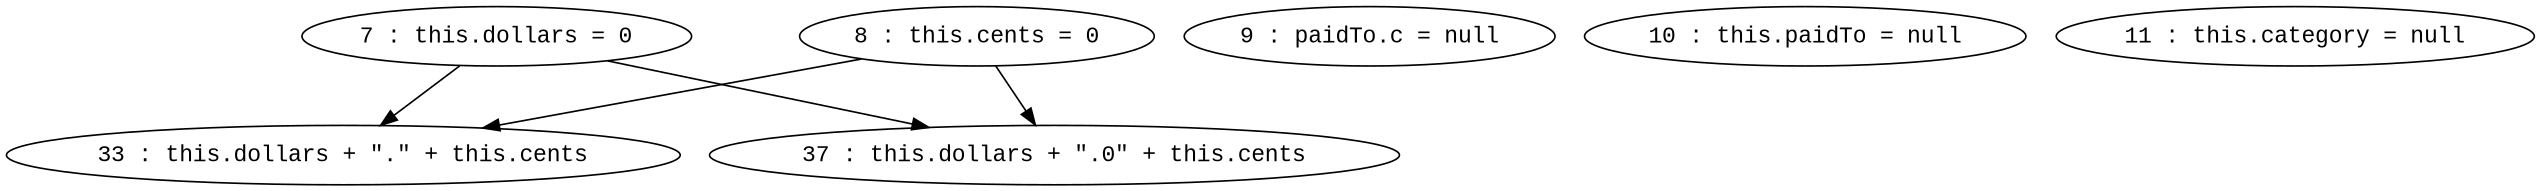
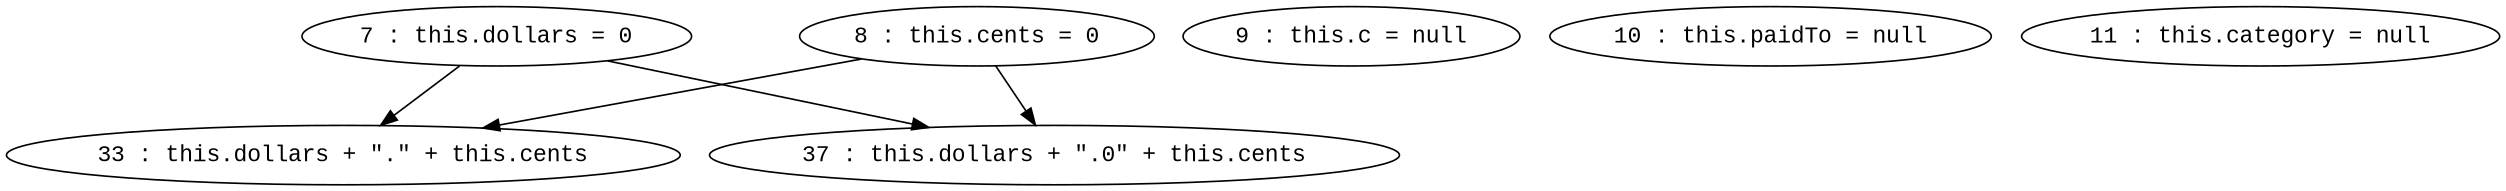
(1370, 36) -> (1351, 36)
